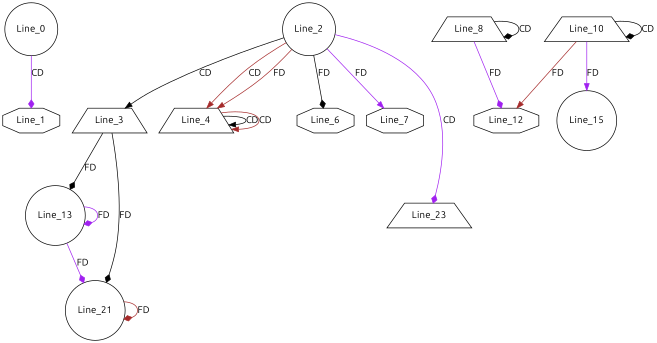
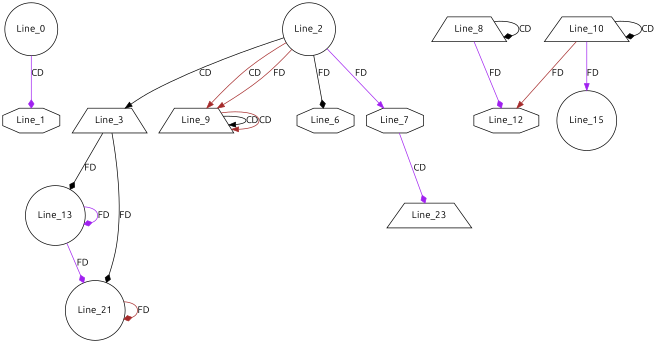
(428, 88) -> (411, 164)
(196, 121) -> (196, 121)
